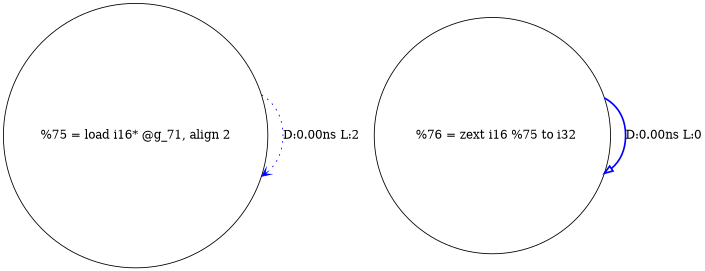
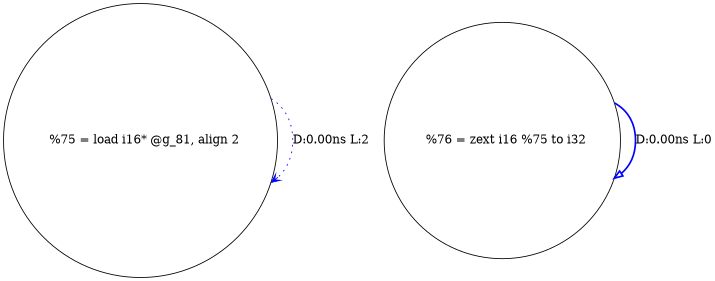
(136, 136) -> (141, 141)
